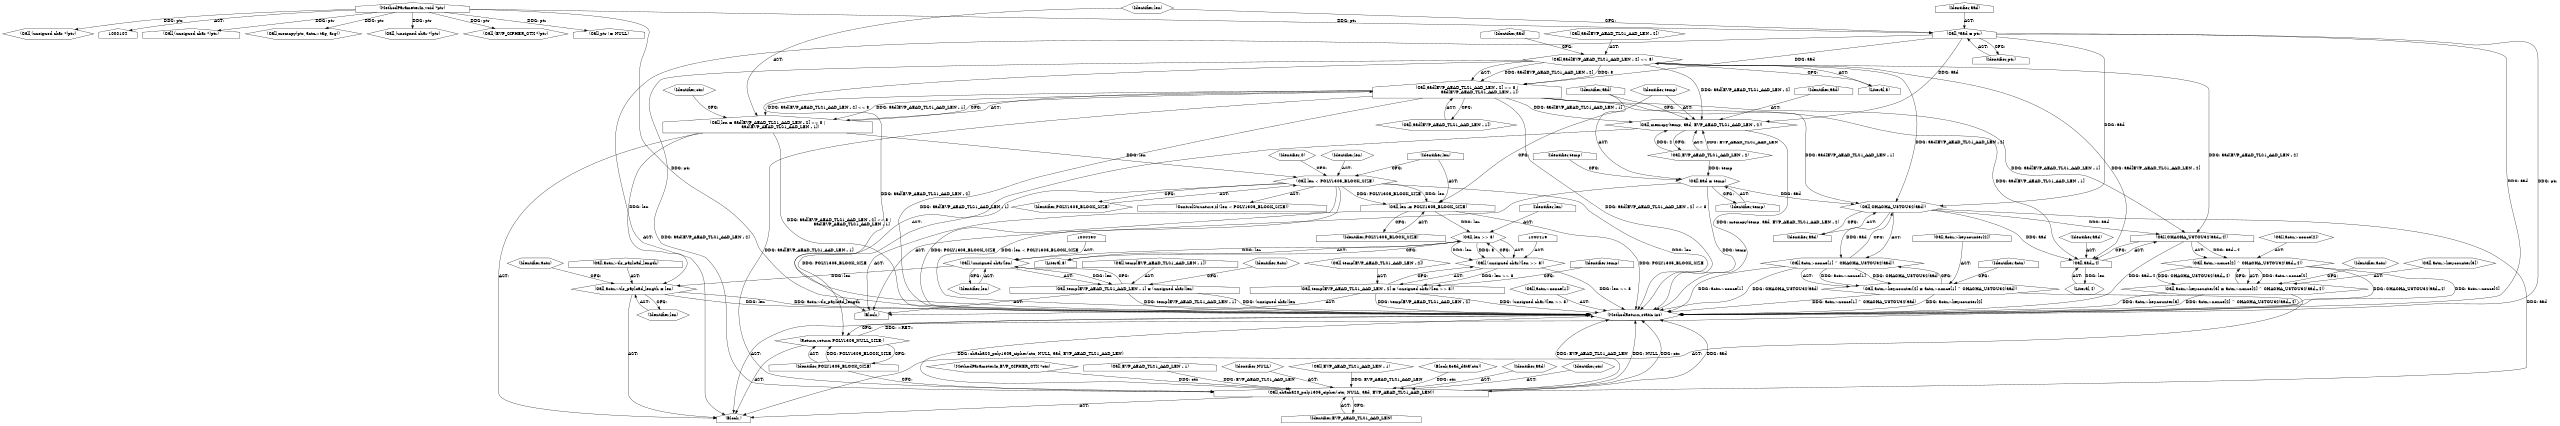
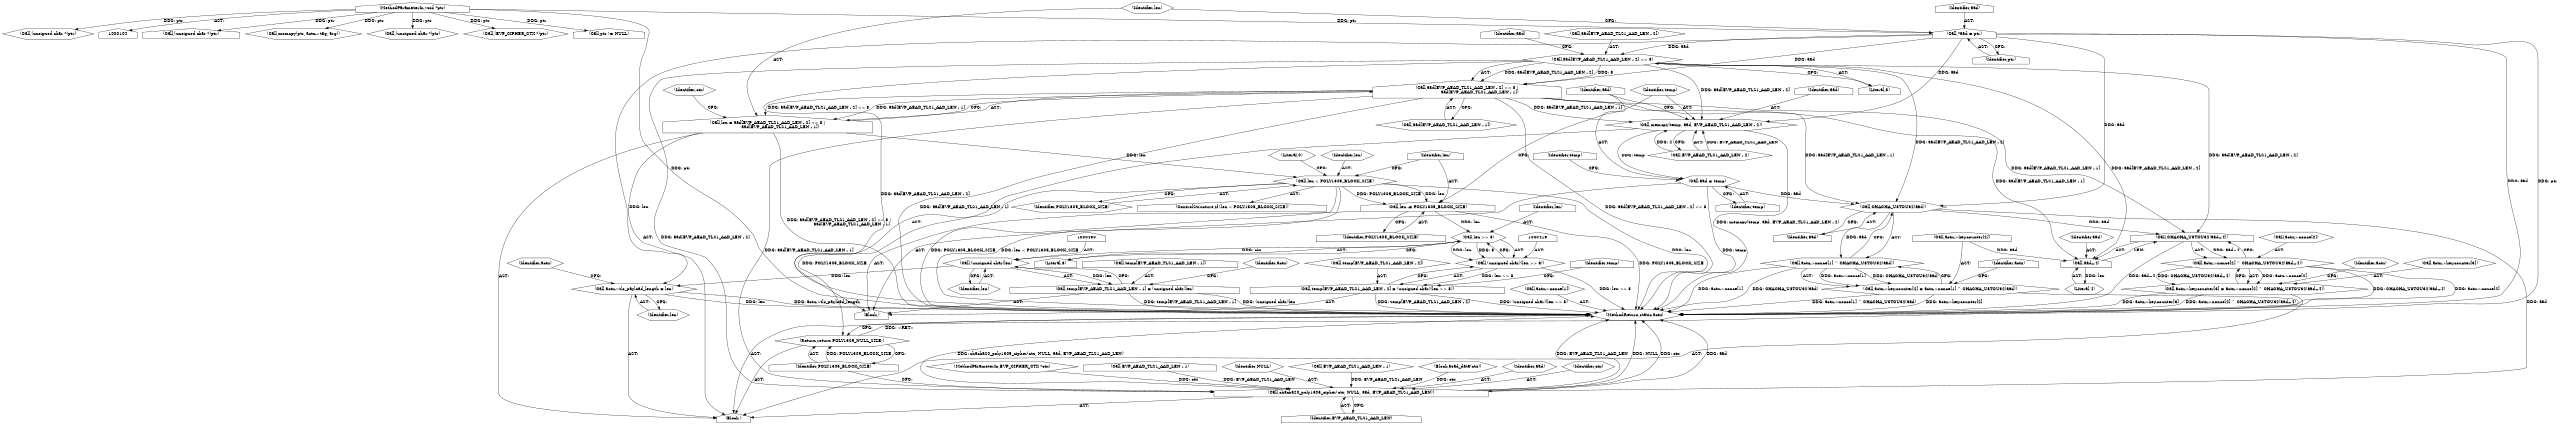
none -> (1777, 38)
(1292, 155) -> (1292, 155)
(1709, 167) -> (1623, 162)
(2003, 227) -> (2016, 255)
none -> (2240, 248)
(1252, 250) -> (1252, 250)
(2121, 250) -> (2121, 250)
(2140, 250) -> (2140, 250)
(626, 263) -> none
(1635, 315) -> (1635, 315)
